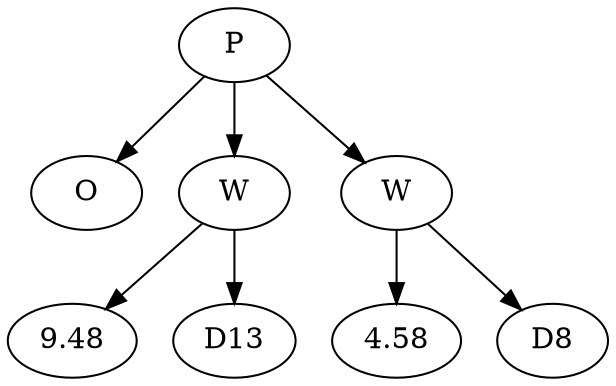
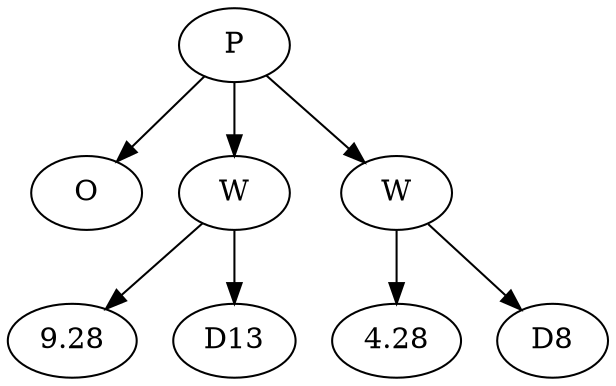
(72, 341) -> (72, 341)
(397, 341) -> (397, 341)
